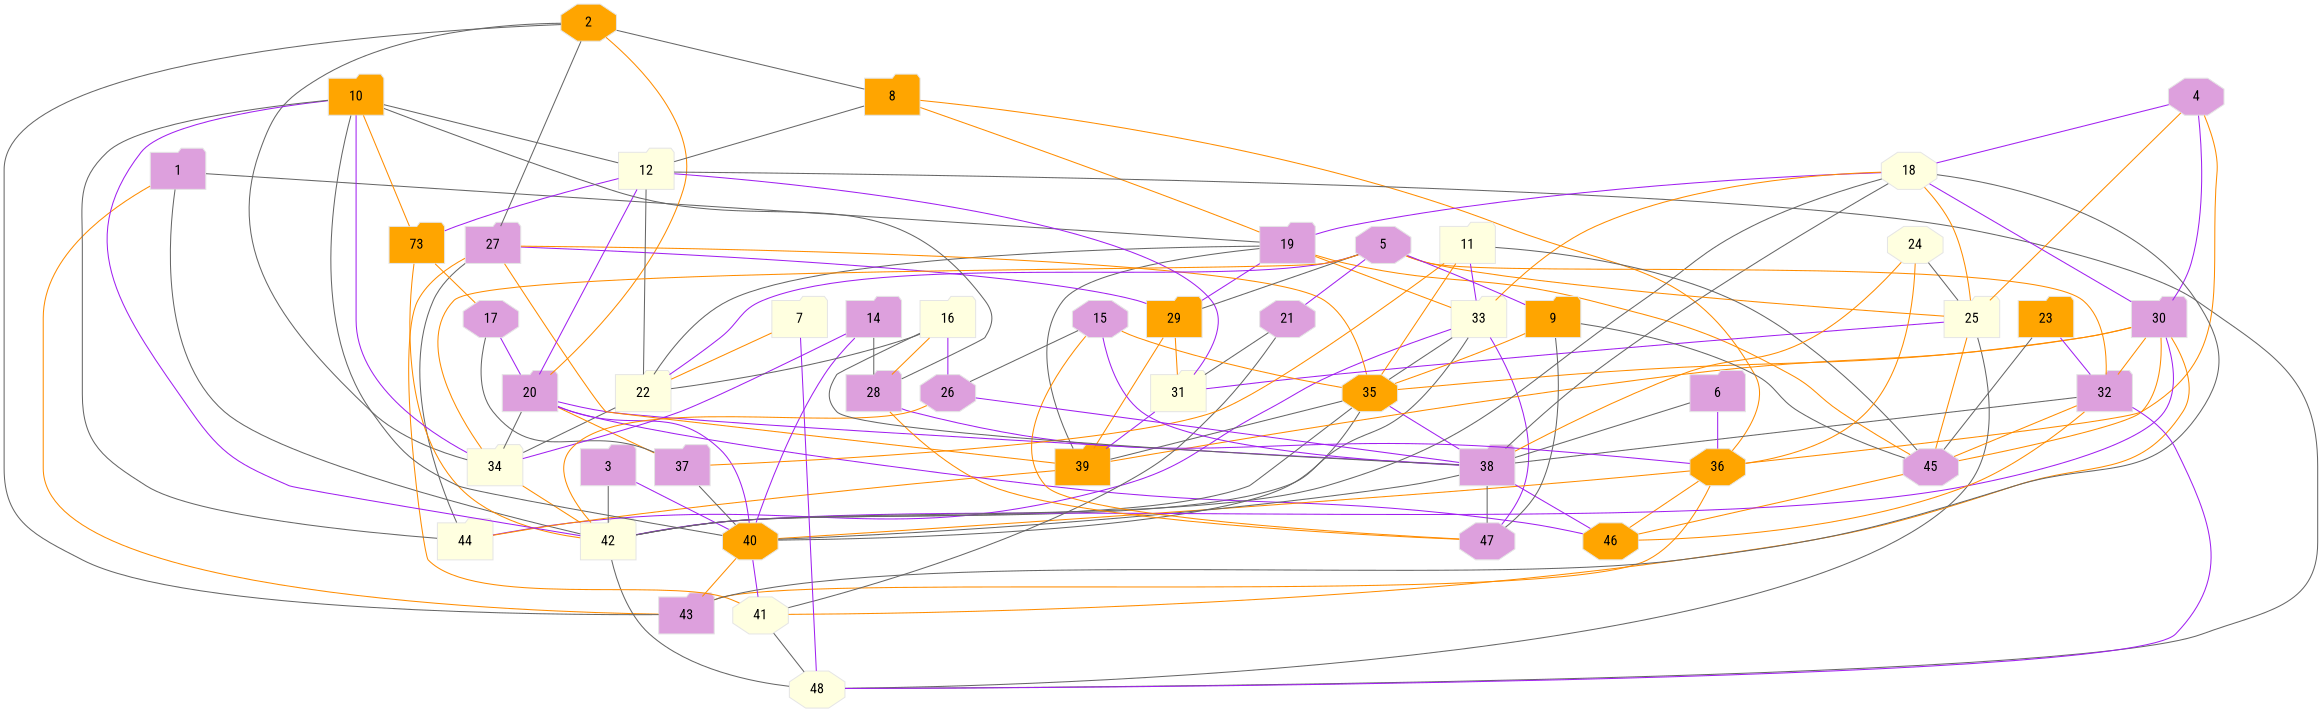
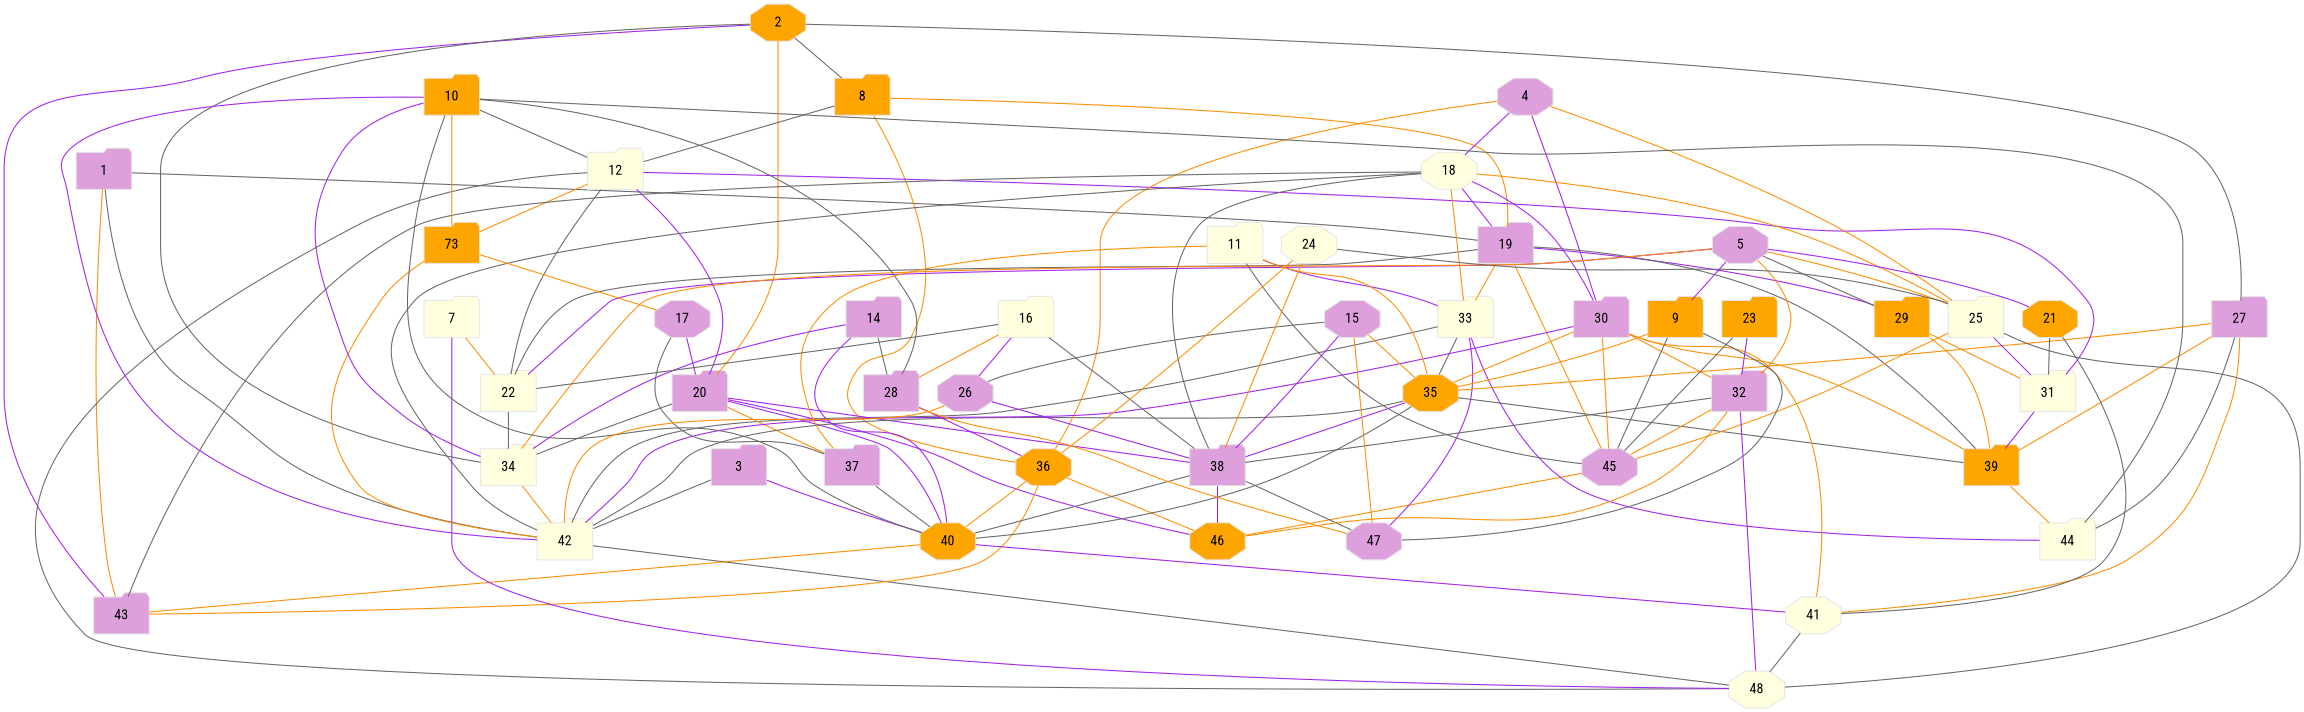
(531, 202) -> (523, 213)
(835, 264) -> none
(1287, 319) -> (2050, 319)
(4, 375) -> (130, 90)
(1718, 393) -> none
